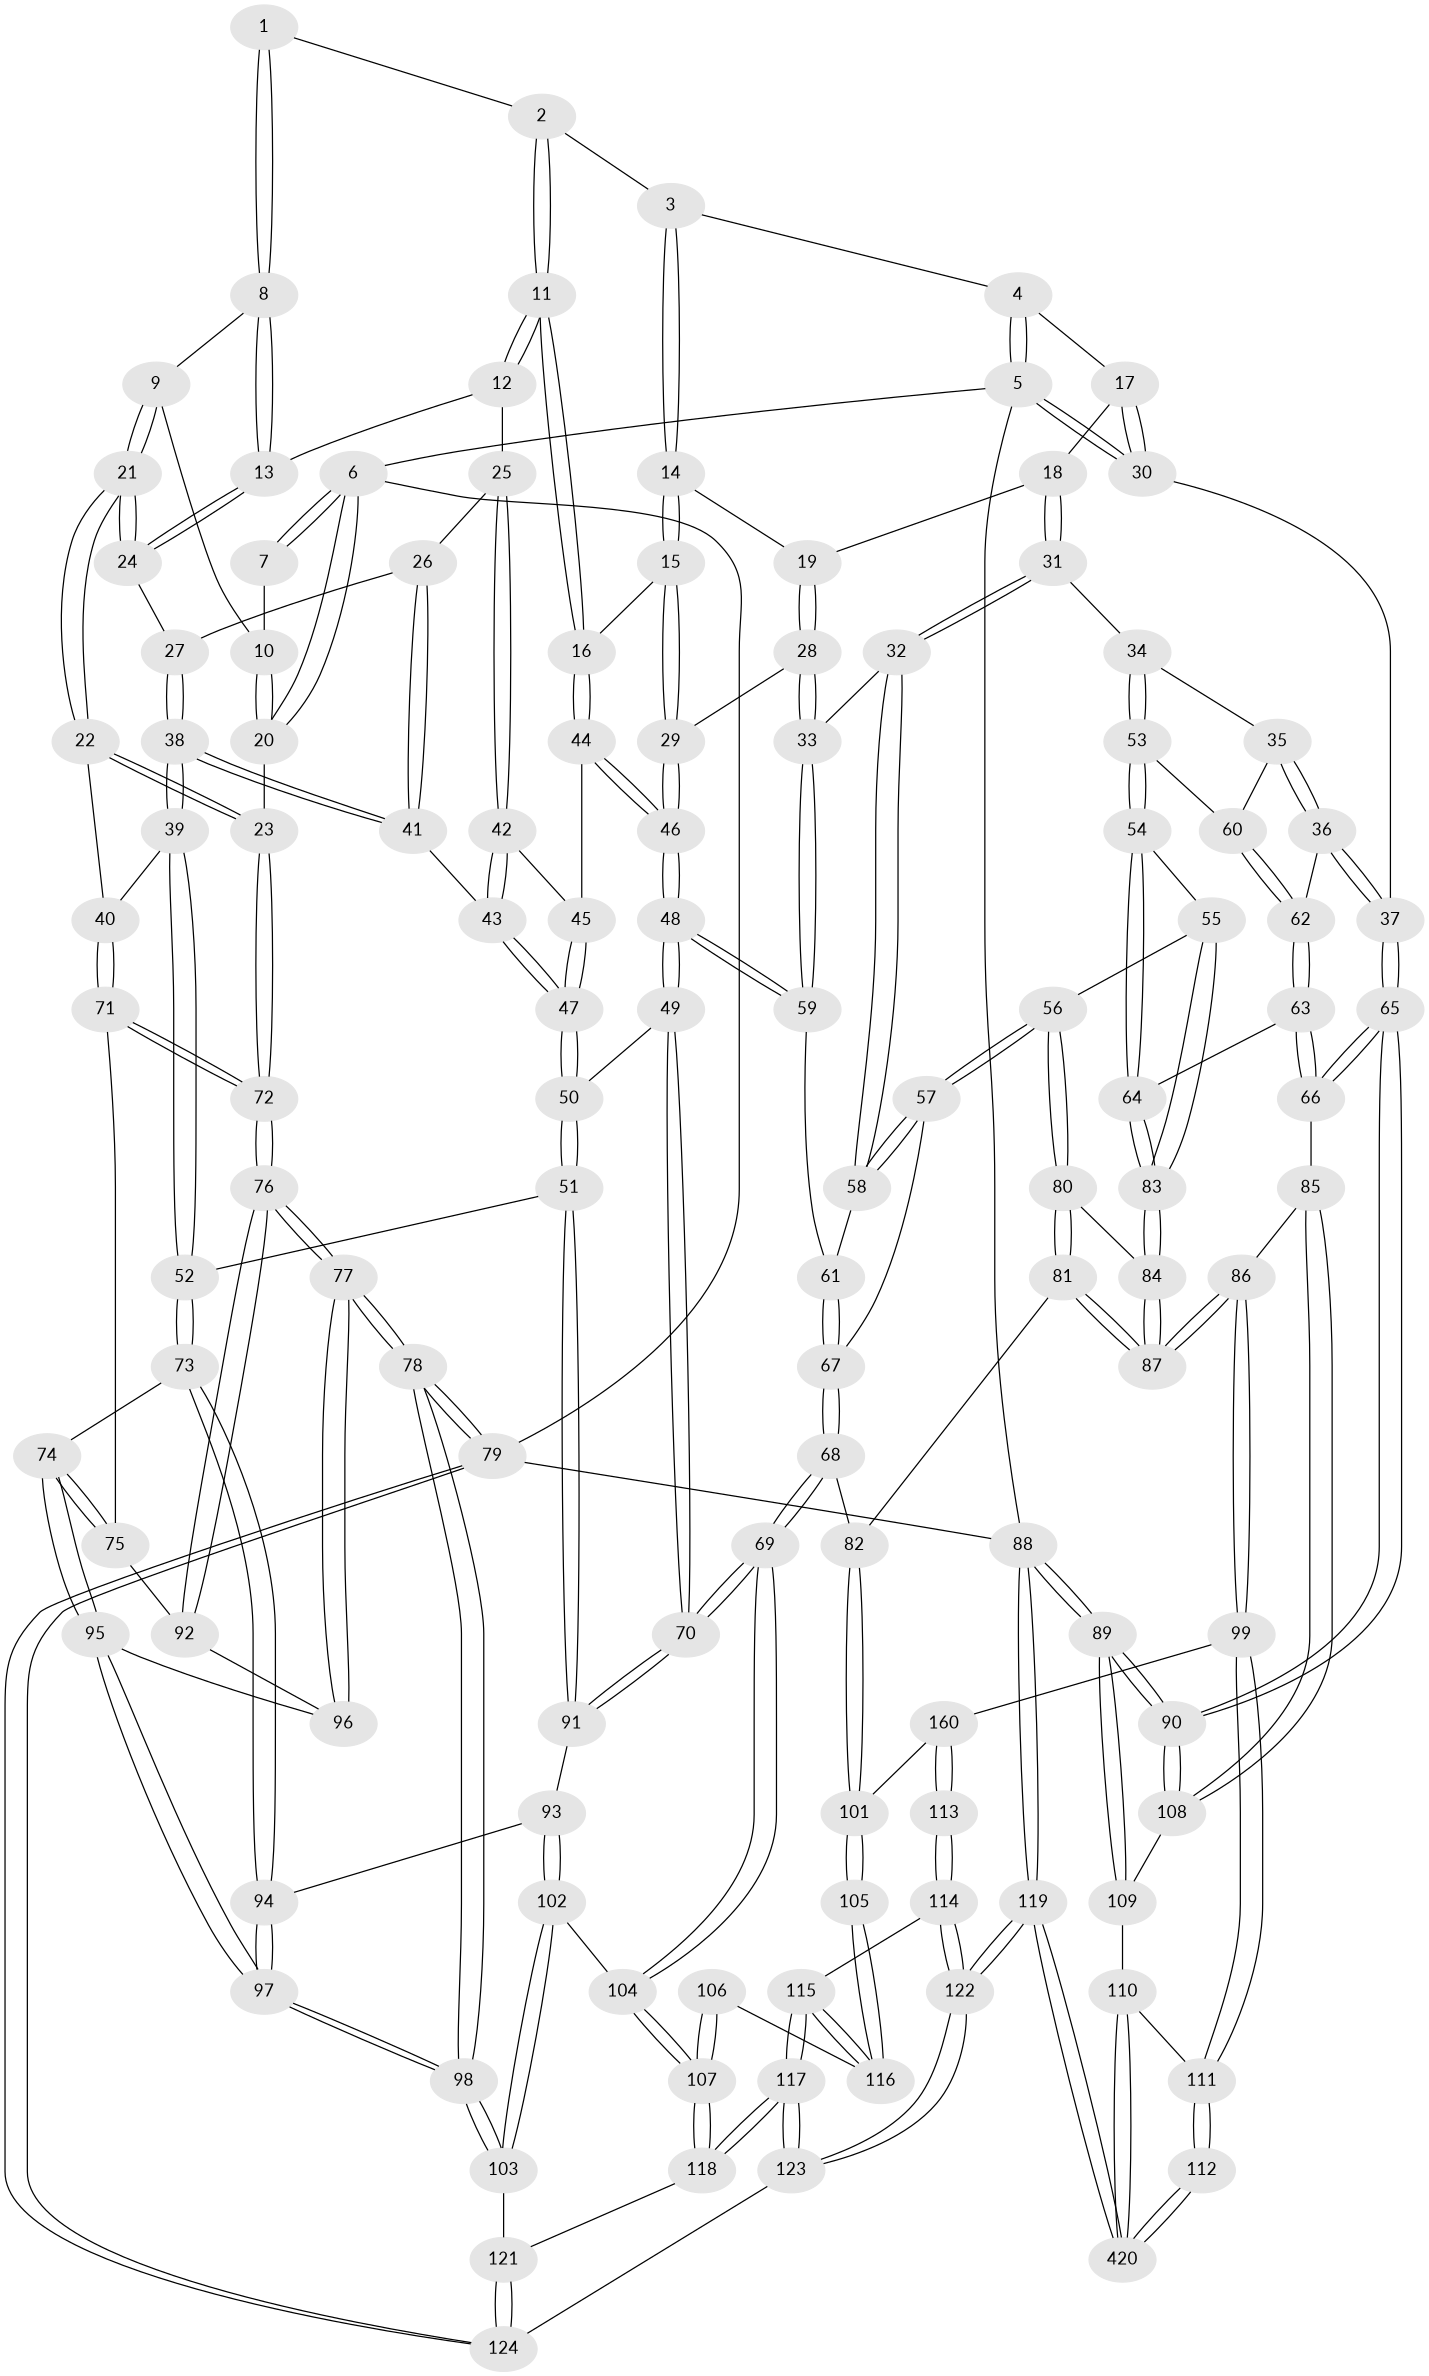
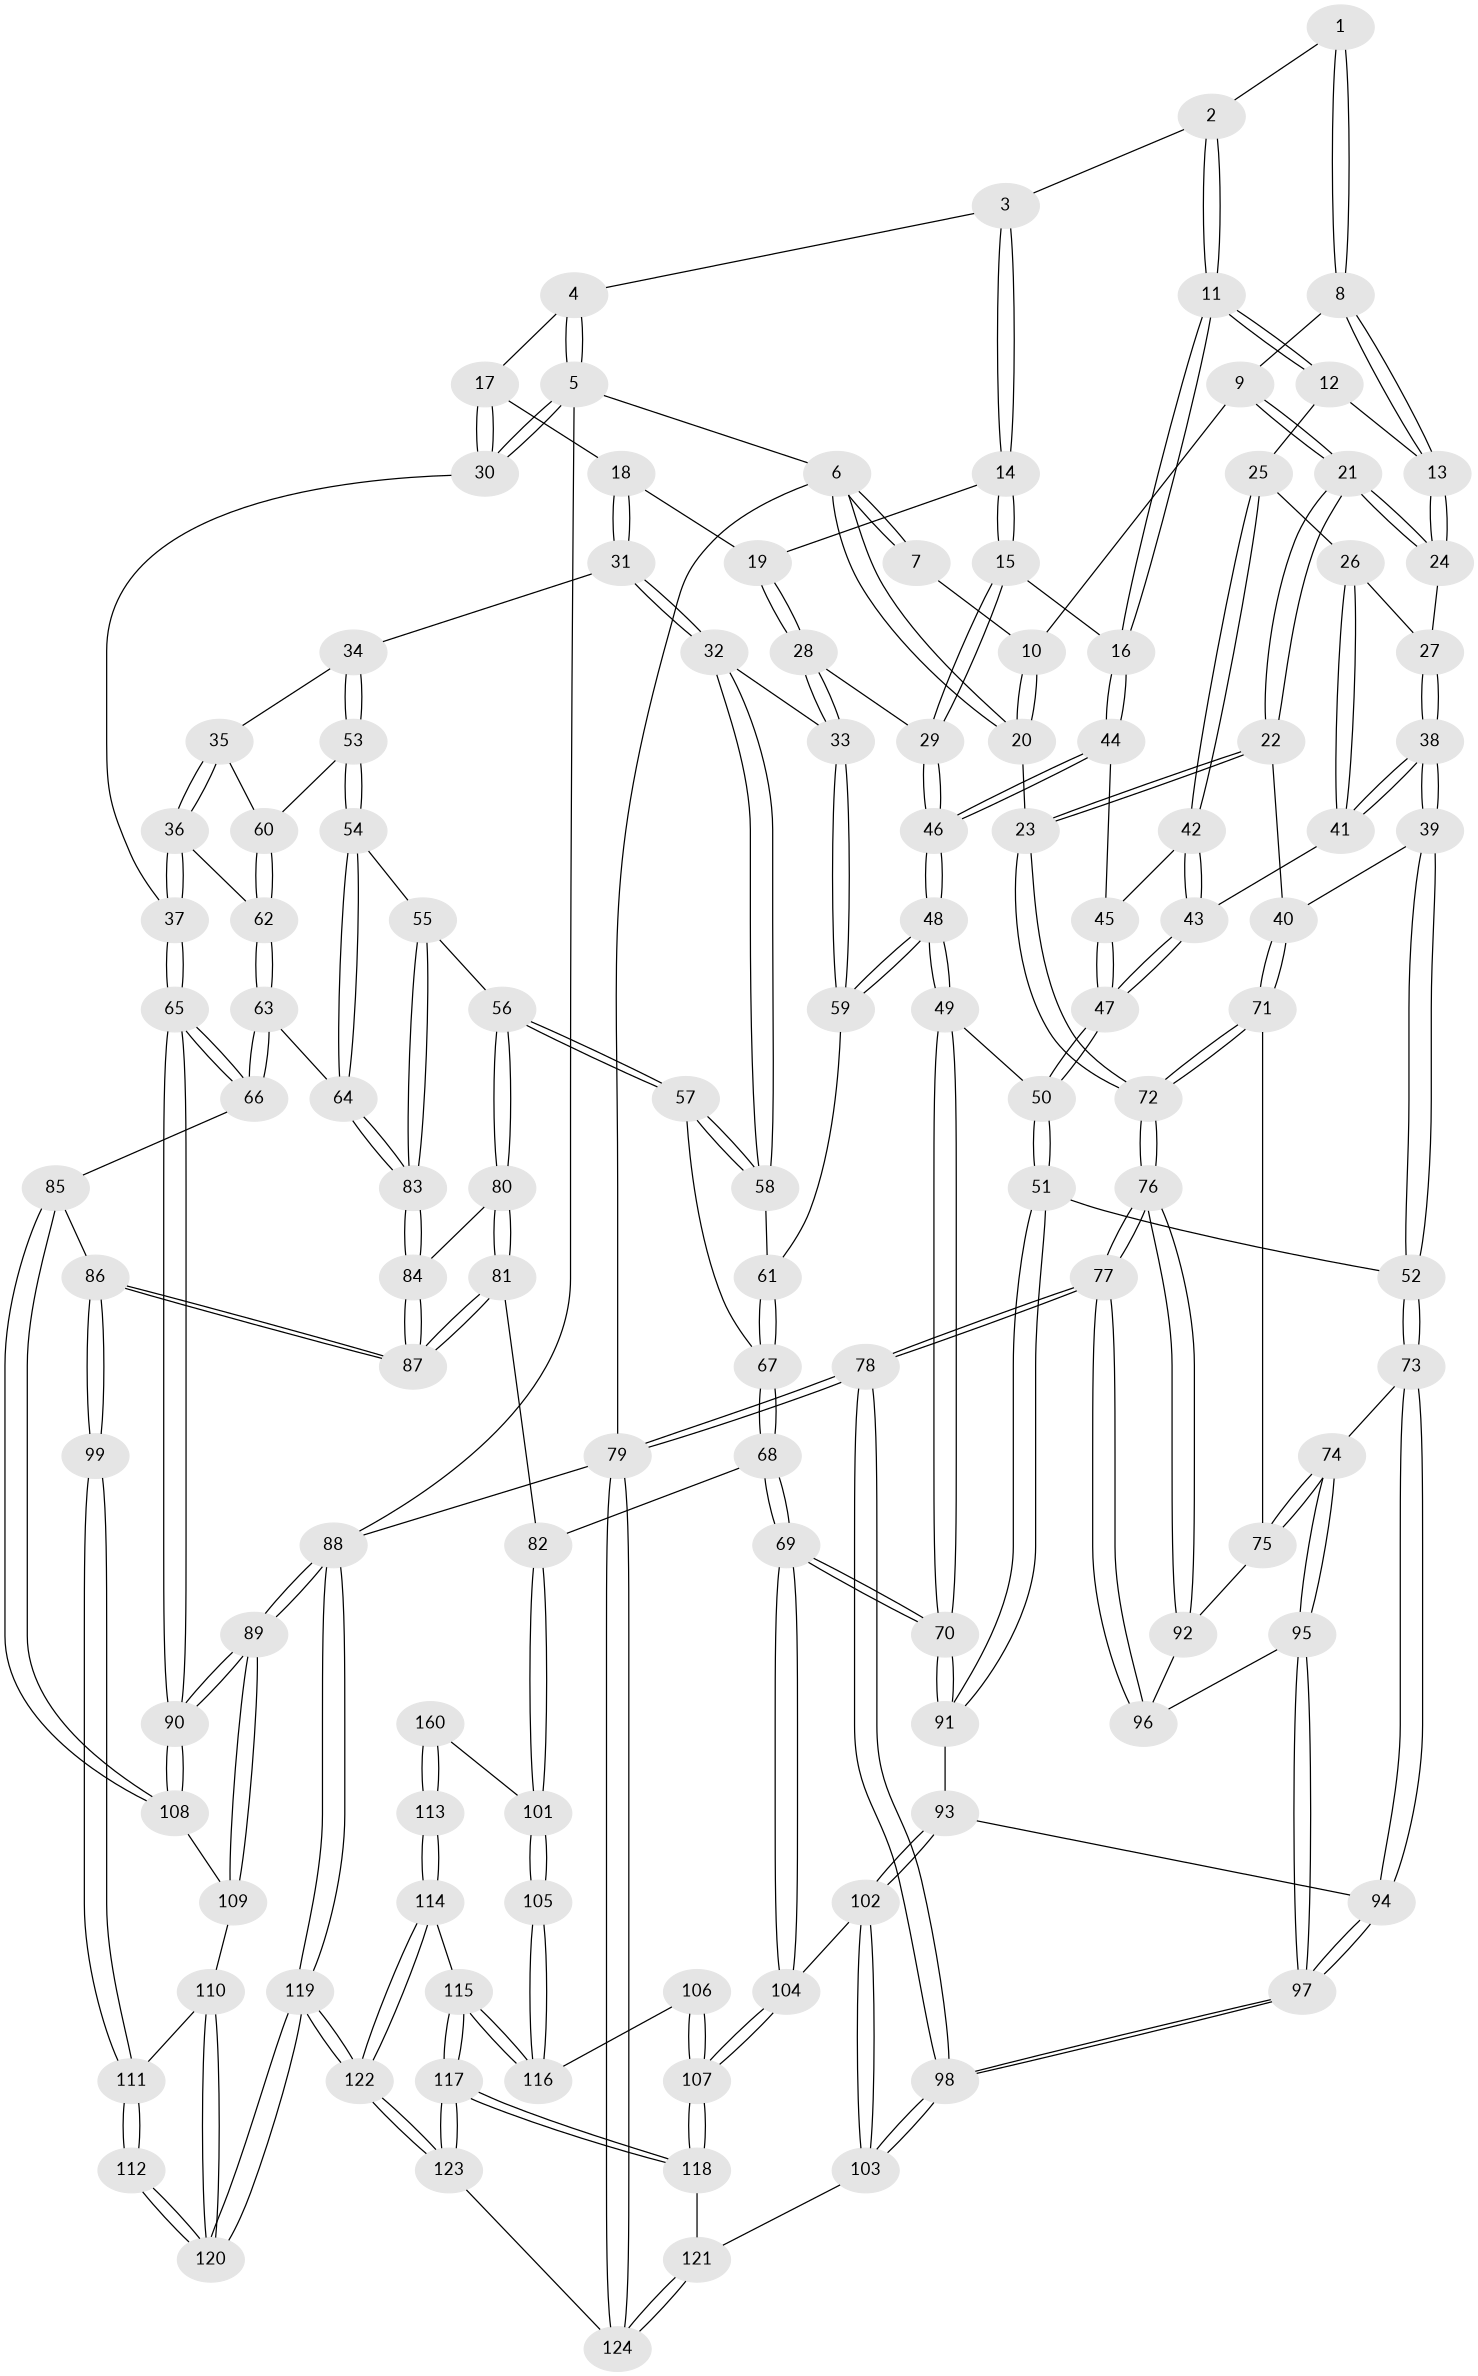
(1087, 1681) -> none
(1123, 2260) -> (211, 2260)
